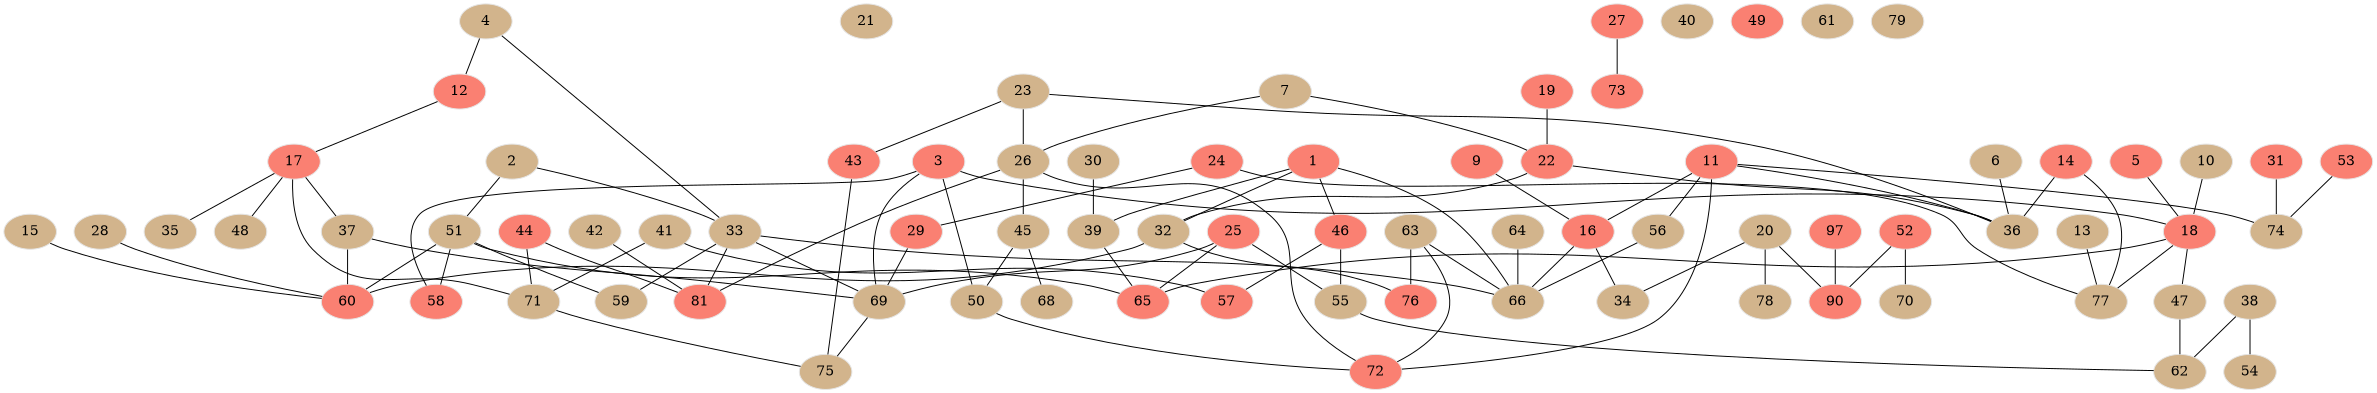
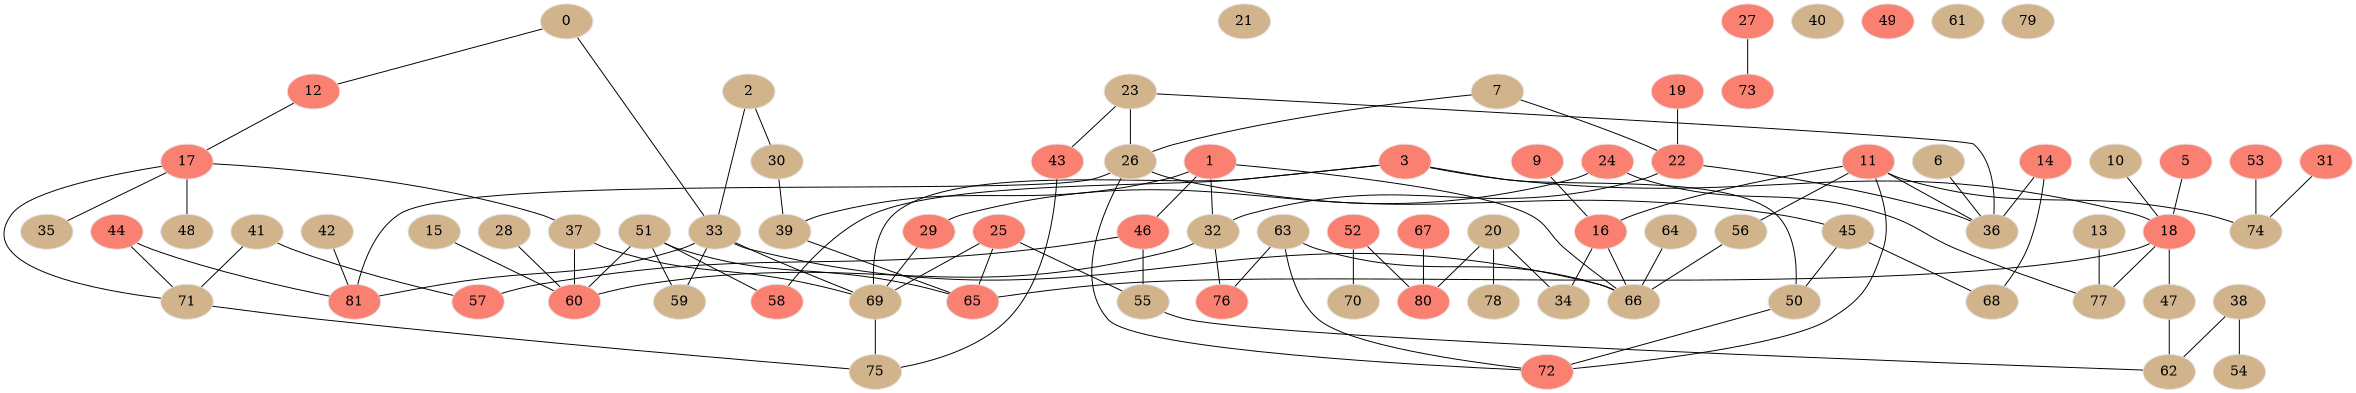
(486, 21) -> (567, 21)
(490, 189) -> (763, 127)
(2120, 224) -> (2032, 236)
(1835, 232) -> (1423, 232)
(1835, 302) -> (1423, 302)
